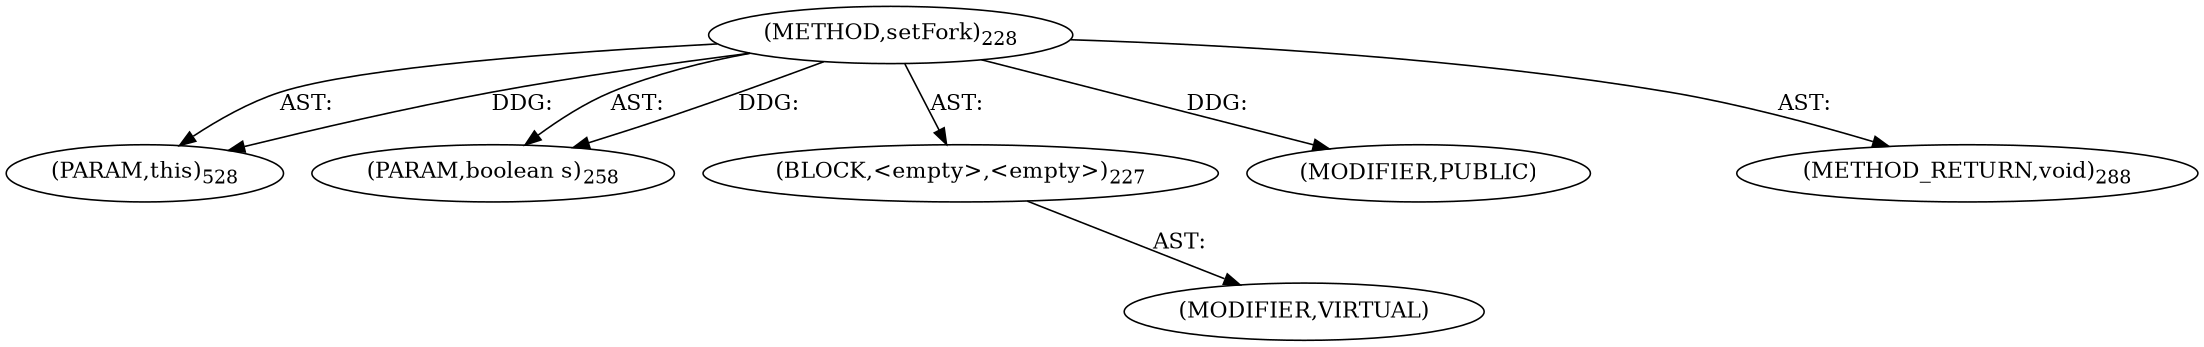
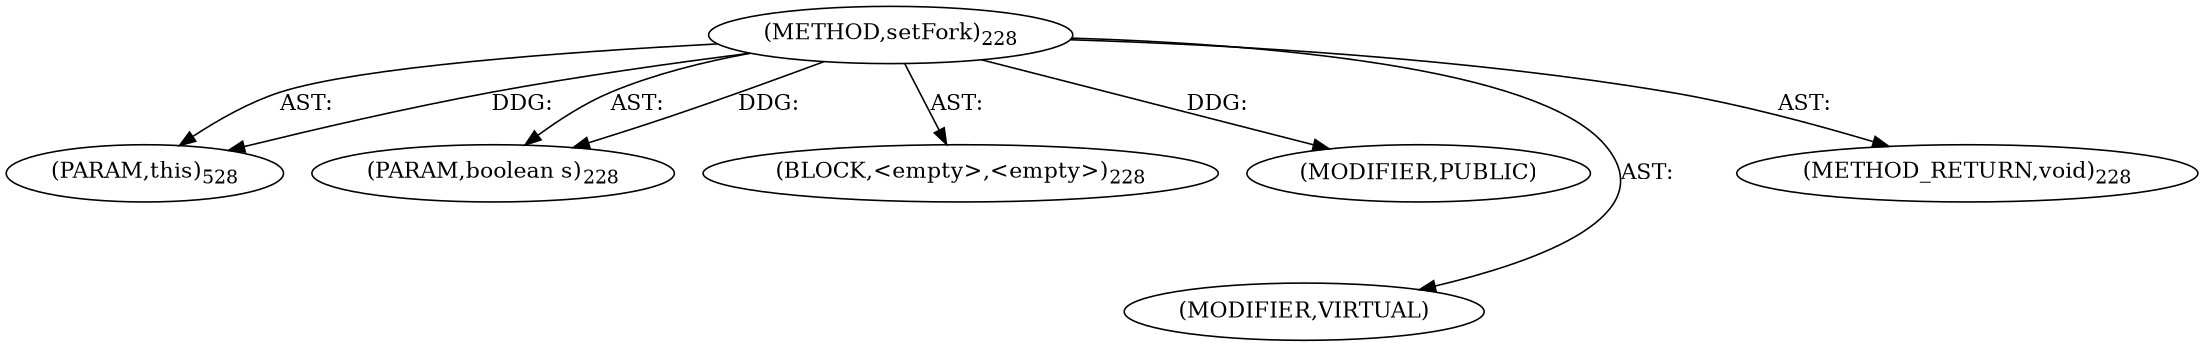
(601, 171) -> (601, 171)
(1128, 171) -> (1128, 171)
(2114, 171) -> (2114, 171)
(1126, 240) -> (1476, 84)
